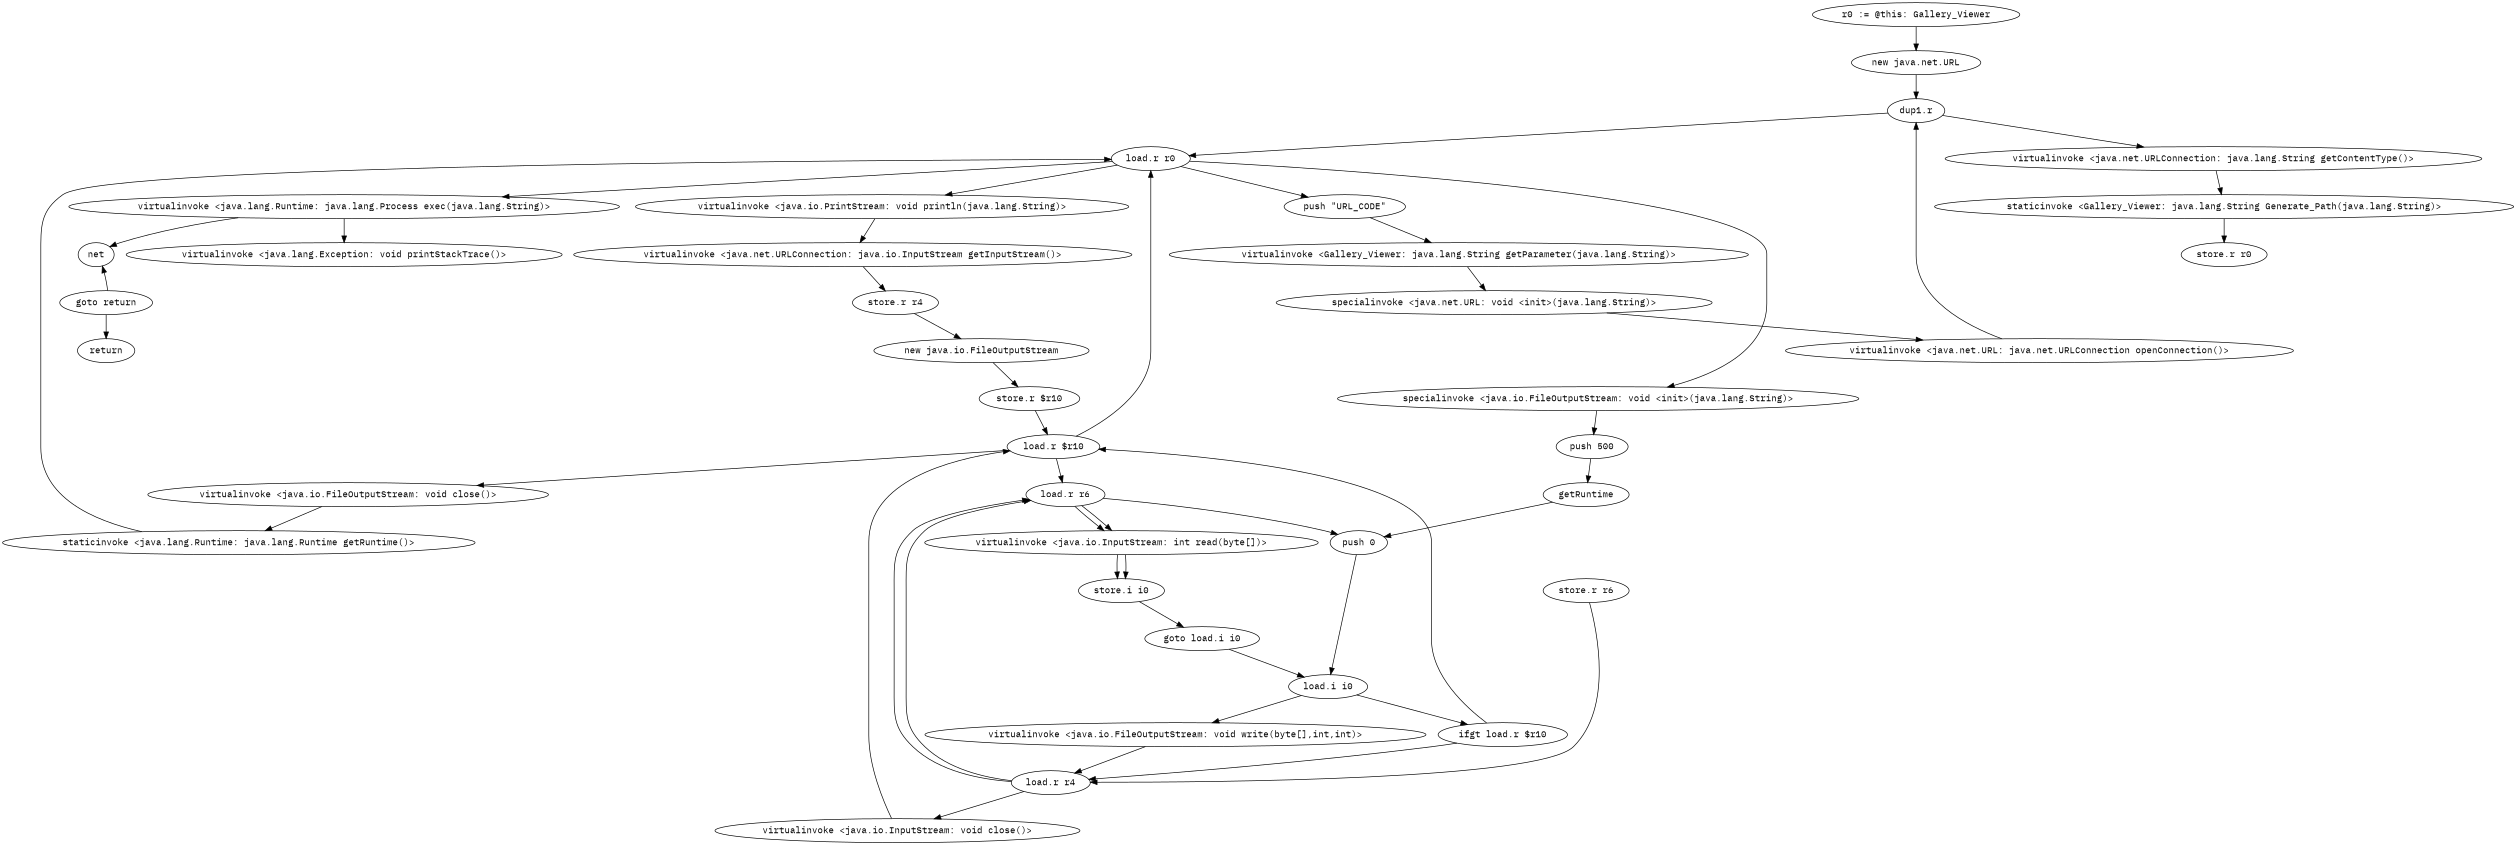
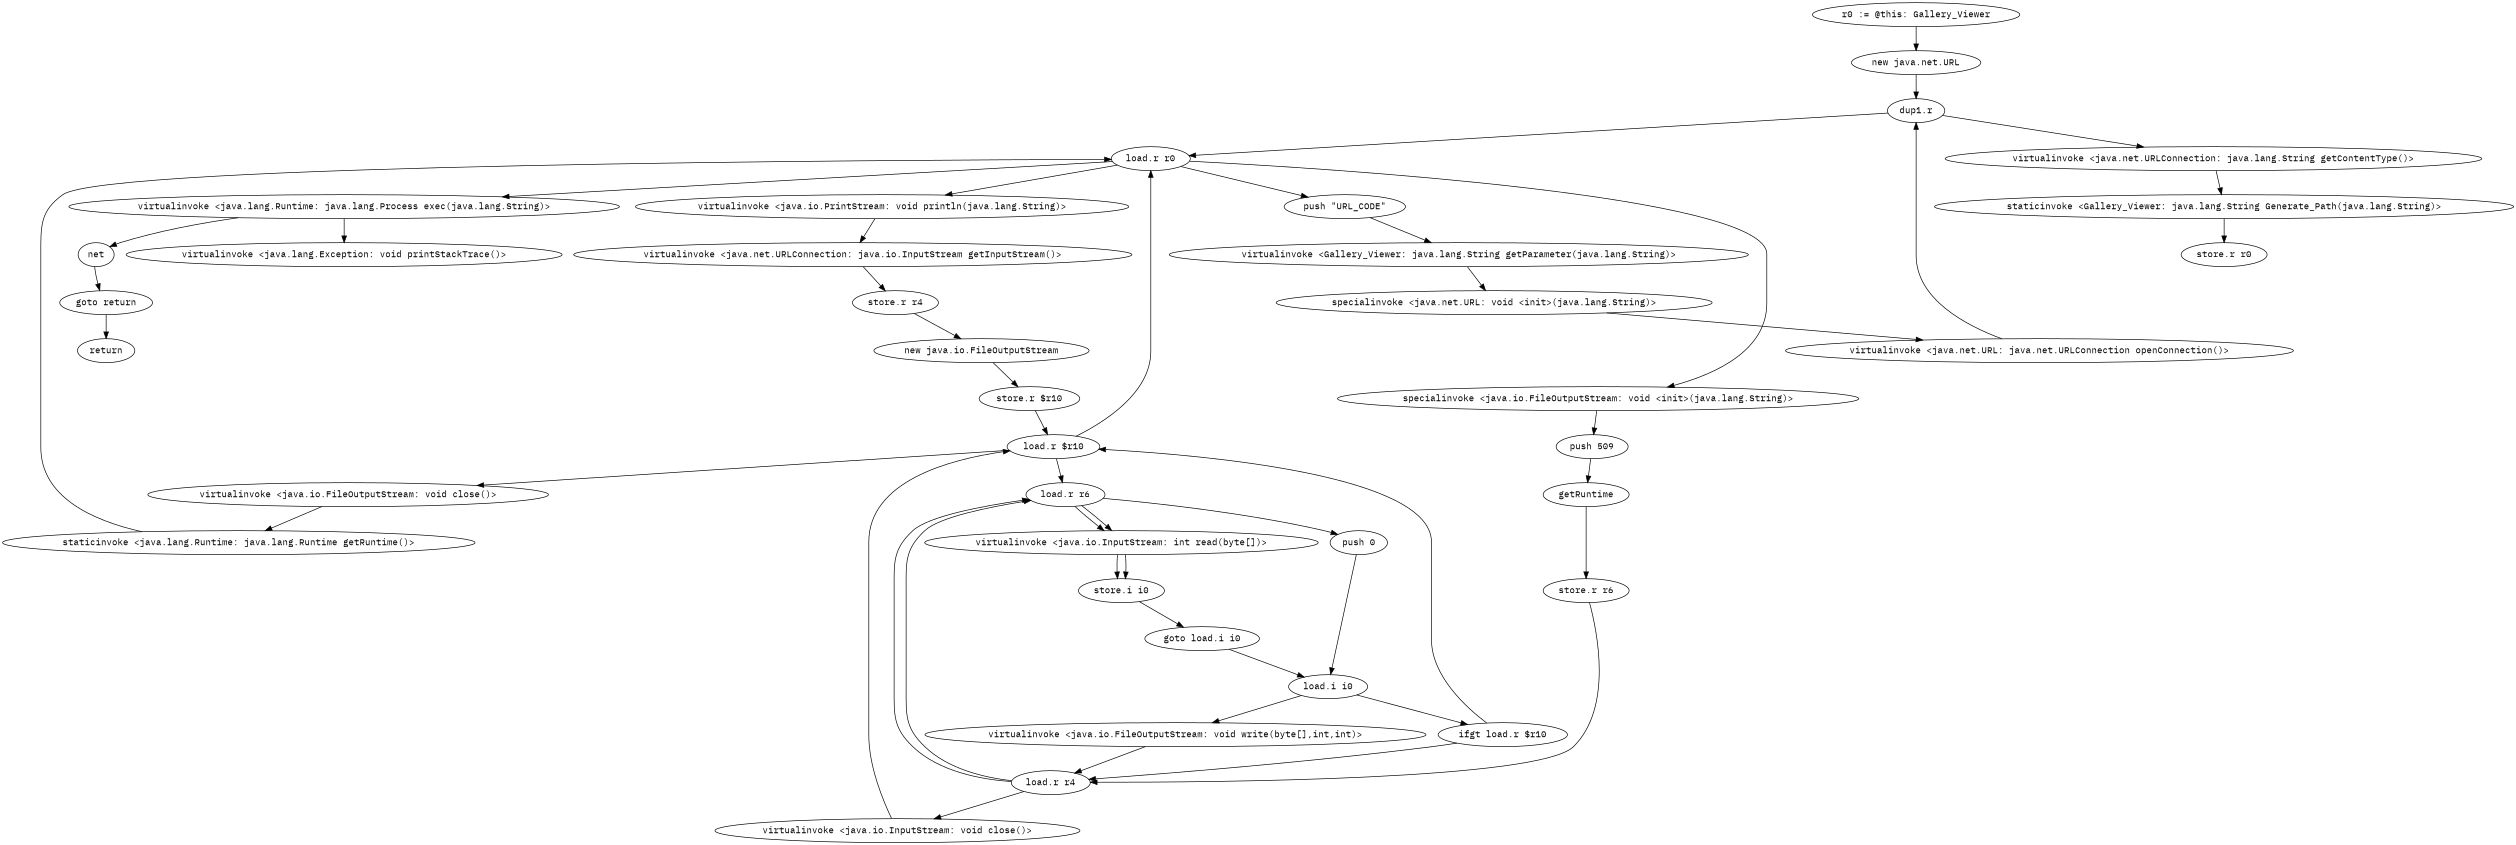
(106, 282) -> (96, 275)
(1592, 447) -> (1592, 447)
(1472, 519) -> (1586, 539)
